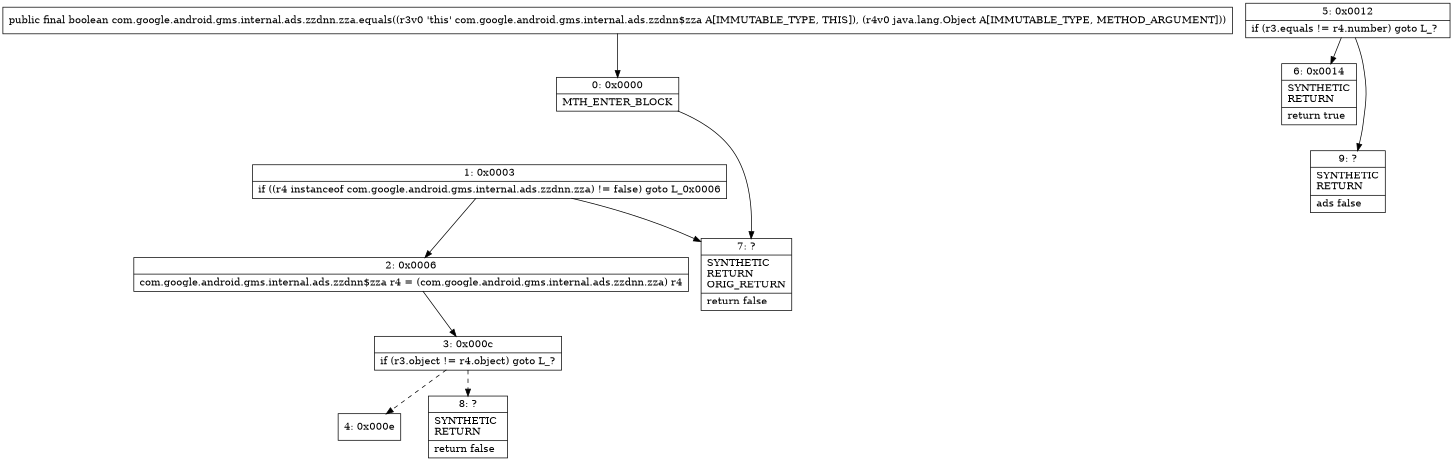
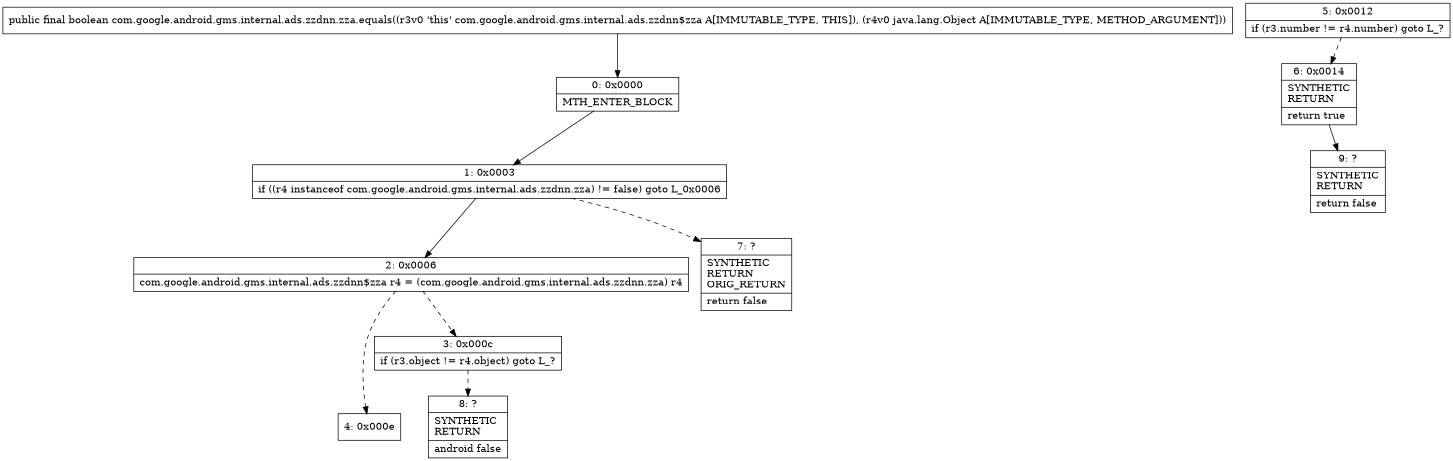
(1345, 29) -> (1348, 29)
(1338, 47) -> (1338, 47)
(1366, 90) -> (1332, 134)
(737, 157) -> (557, 136)
(1339, 204) -> (1347, 204)
(634, 215) -> (634, 215)
(437, 311) -> (437, 311)
(419, 390) -> (366, 345)
(465, 449) -> (468, 449)
